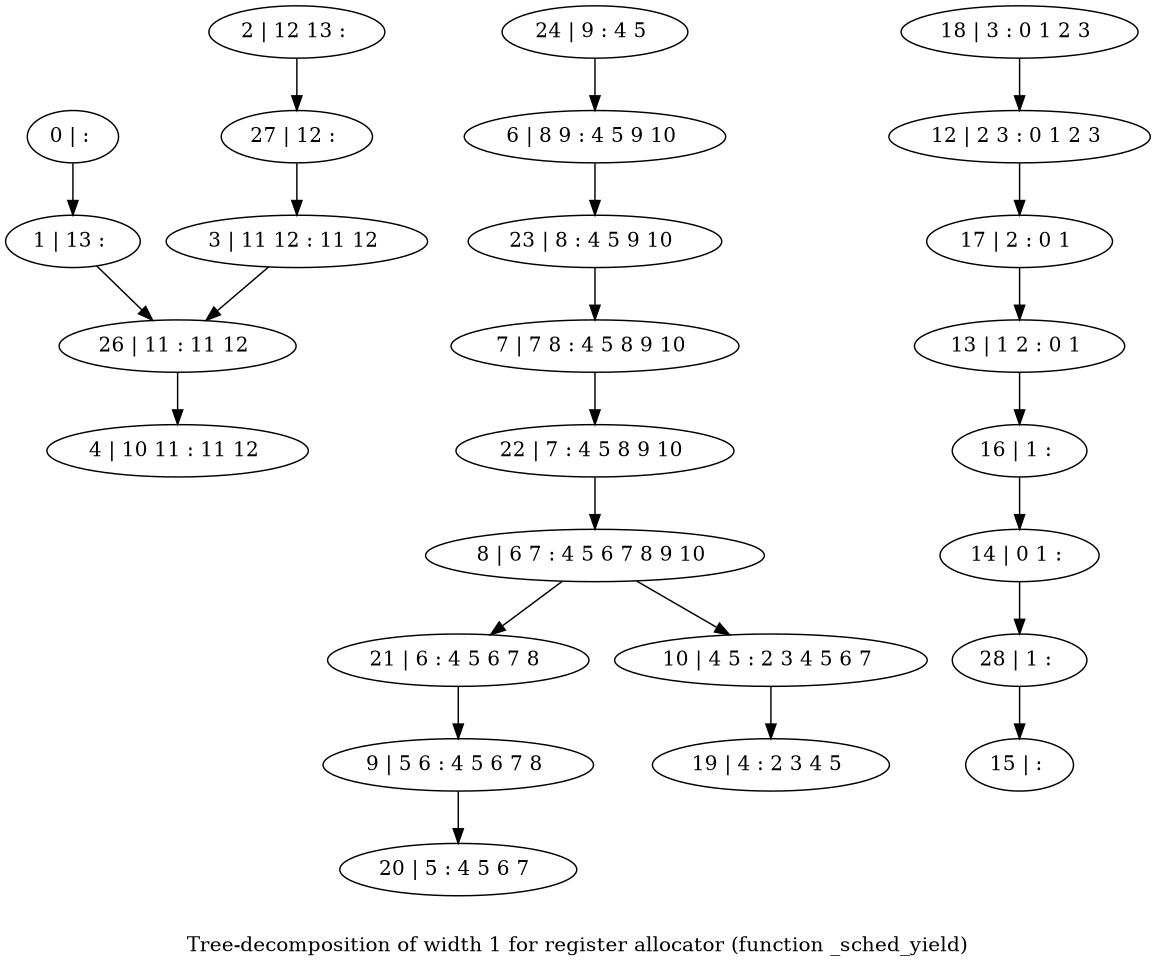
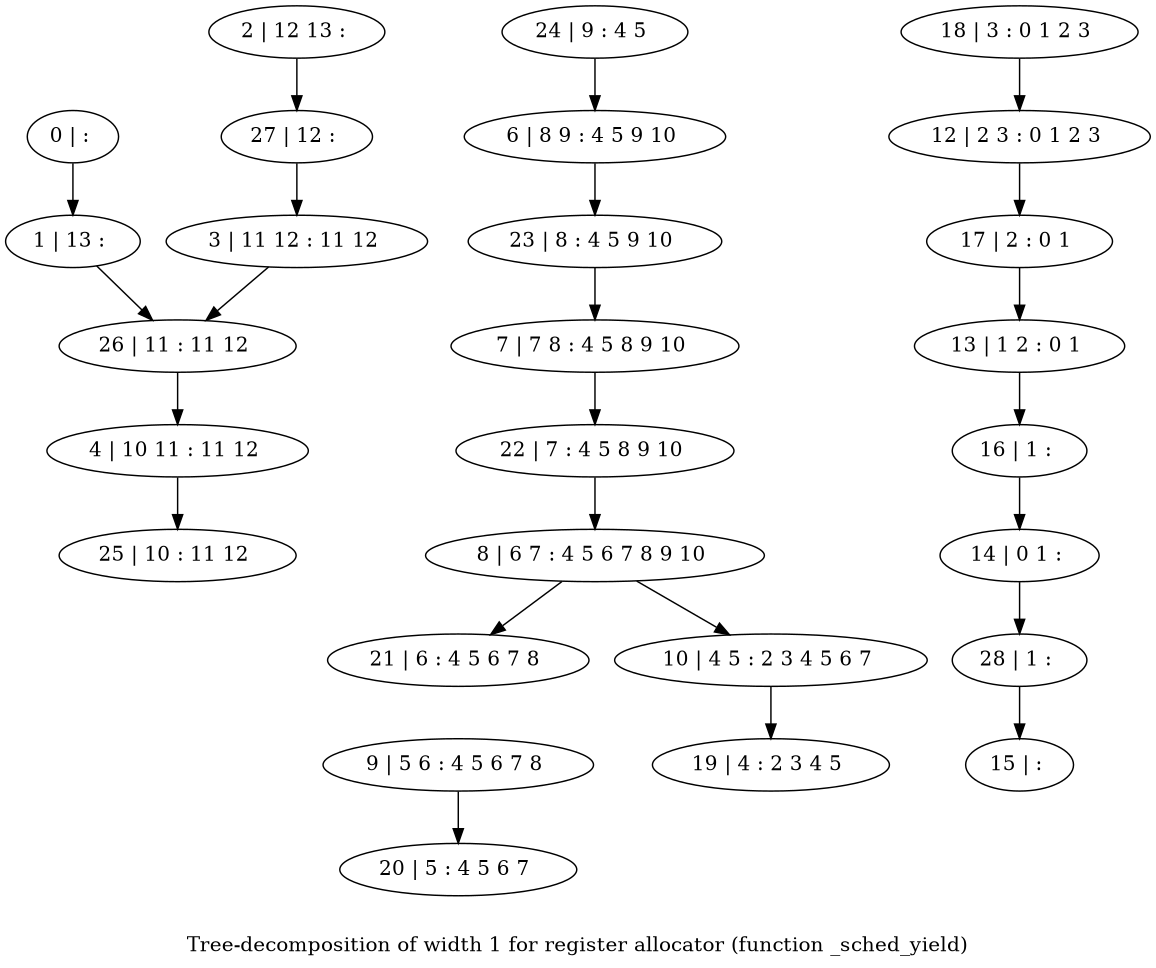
none -> (178, 555)
(458, 705) -> none
